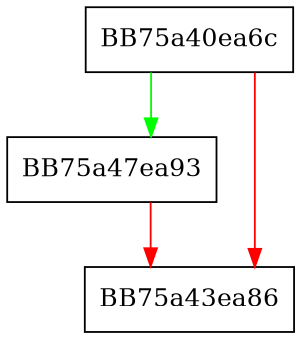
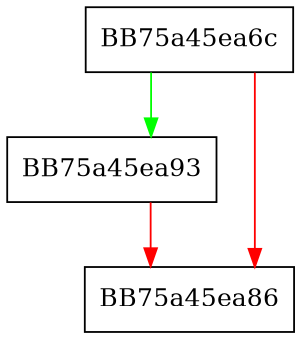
(189, 40) -> (189, 40)
(112, 170) -> (112, 170)
(189, 299) -> (189, 299)
